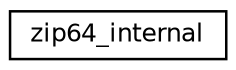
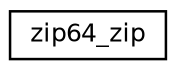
(118, 35) -> (88, 35)
